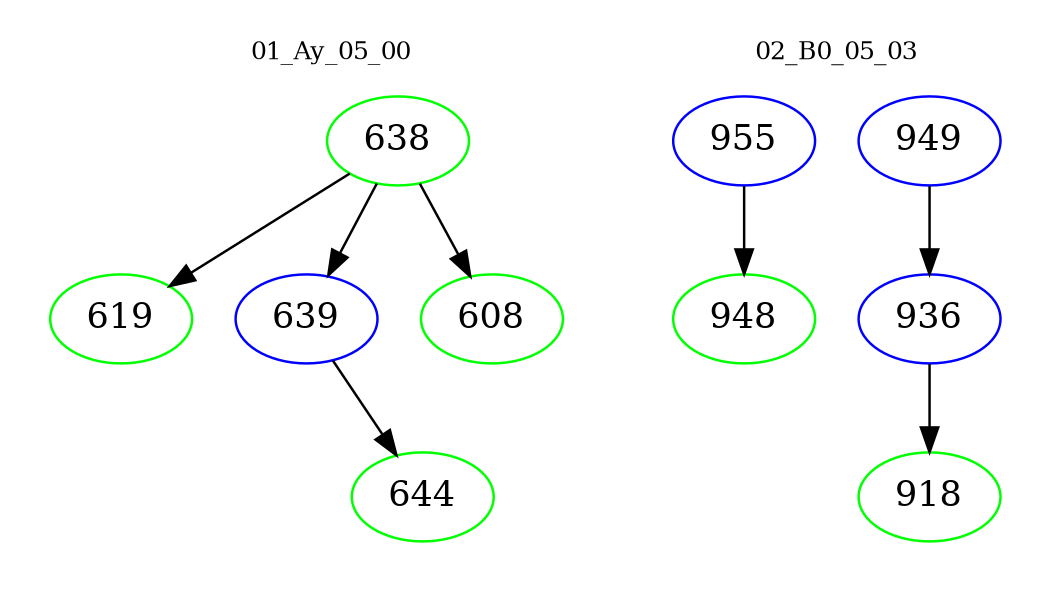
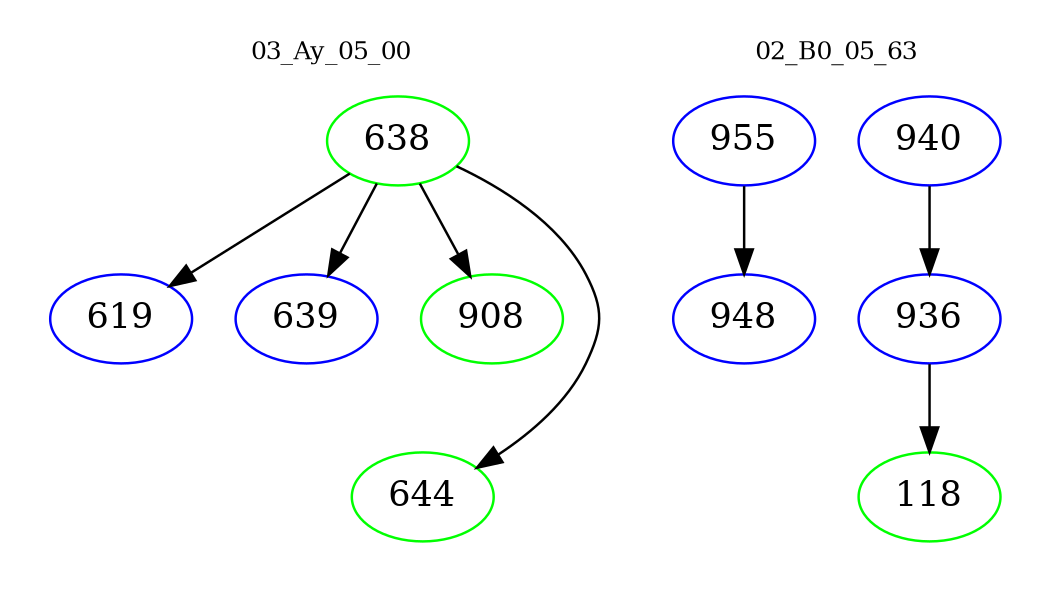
(331, 53) -> (331, 53)
(837, 53) -> (837, 53)
(930, 141) -> (930, 141)
(121, 319) -> (121, 319)
(492, 319) -> (492, 319)
(744, 319) -> (744, 319)
(358, 397) -> (596, 297)
(930, 497) -> (930, 497)
